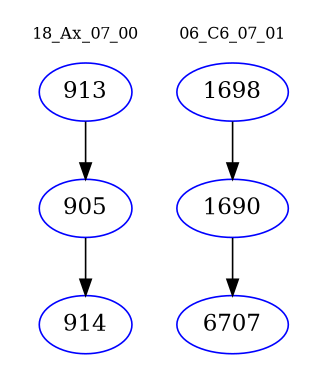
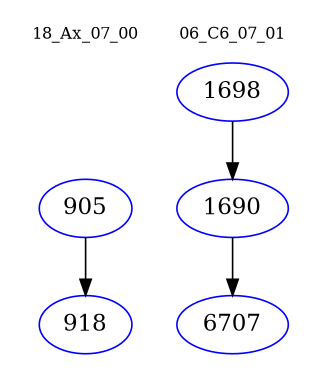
(86, 92) -> none
(86, 325) -> (86, 325)
